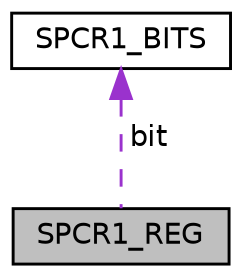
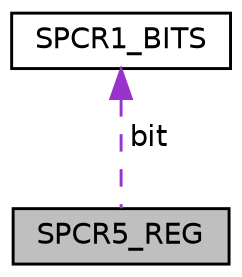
(121, 236) -> (121, 236)
